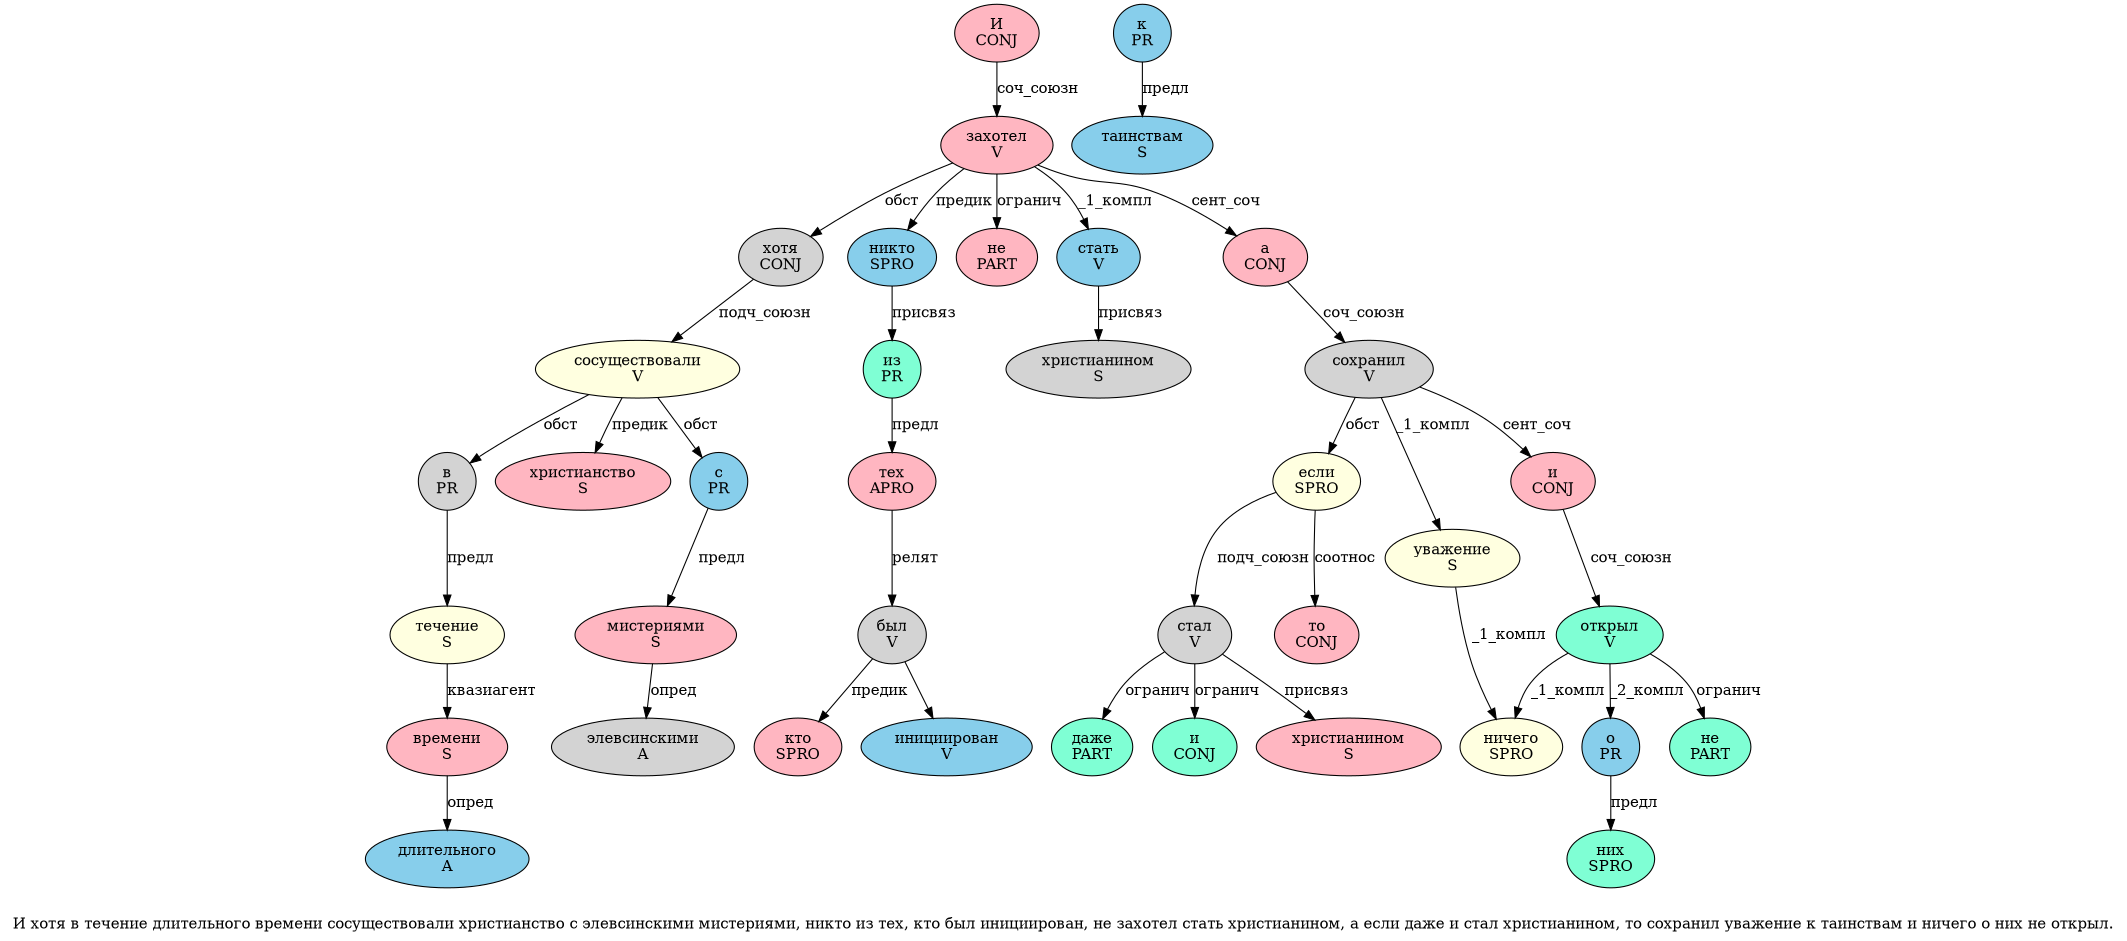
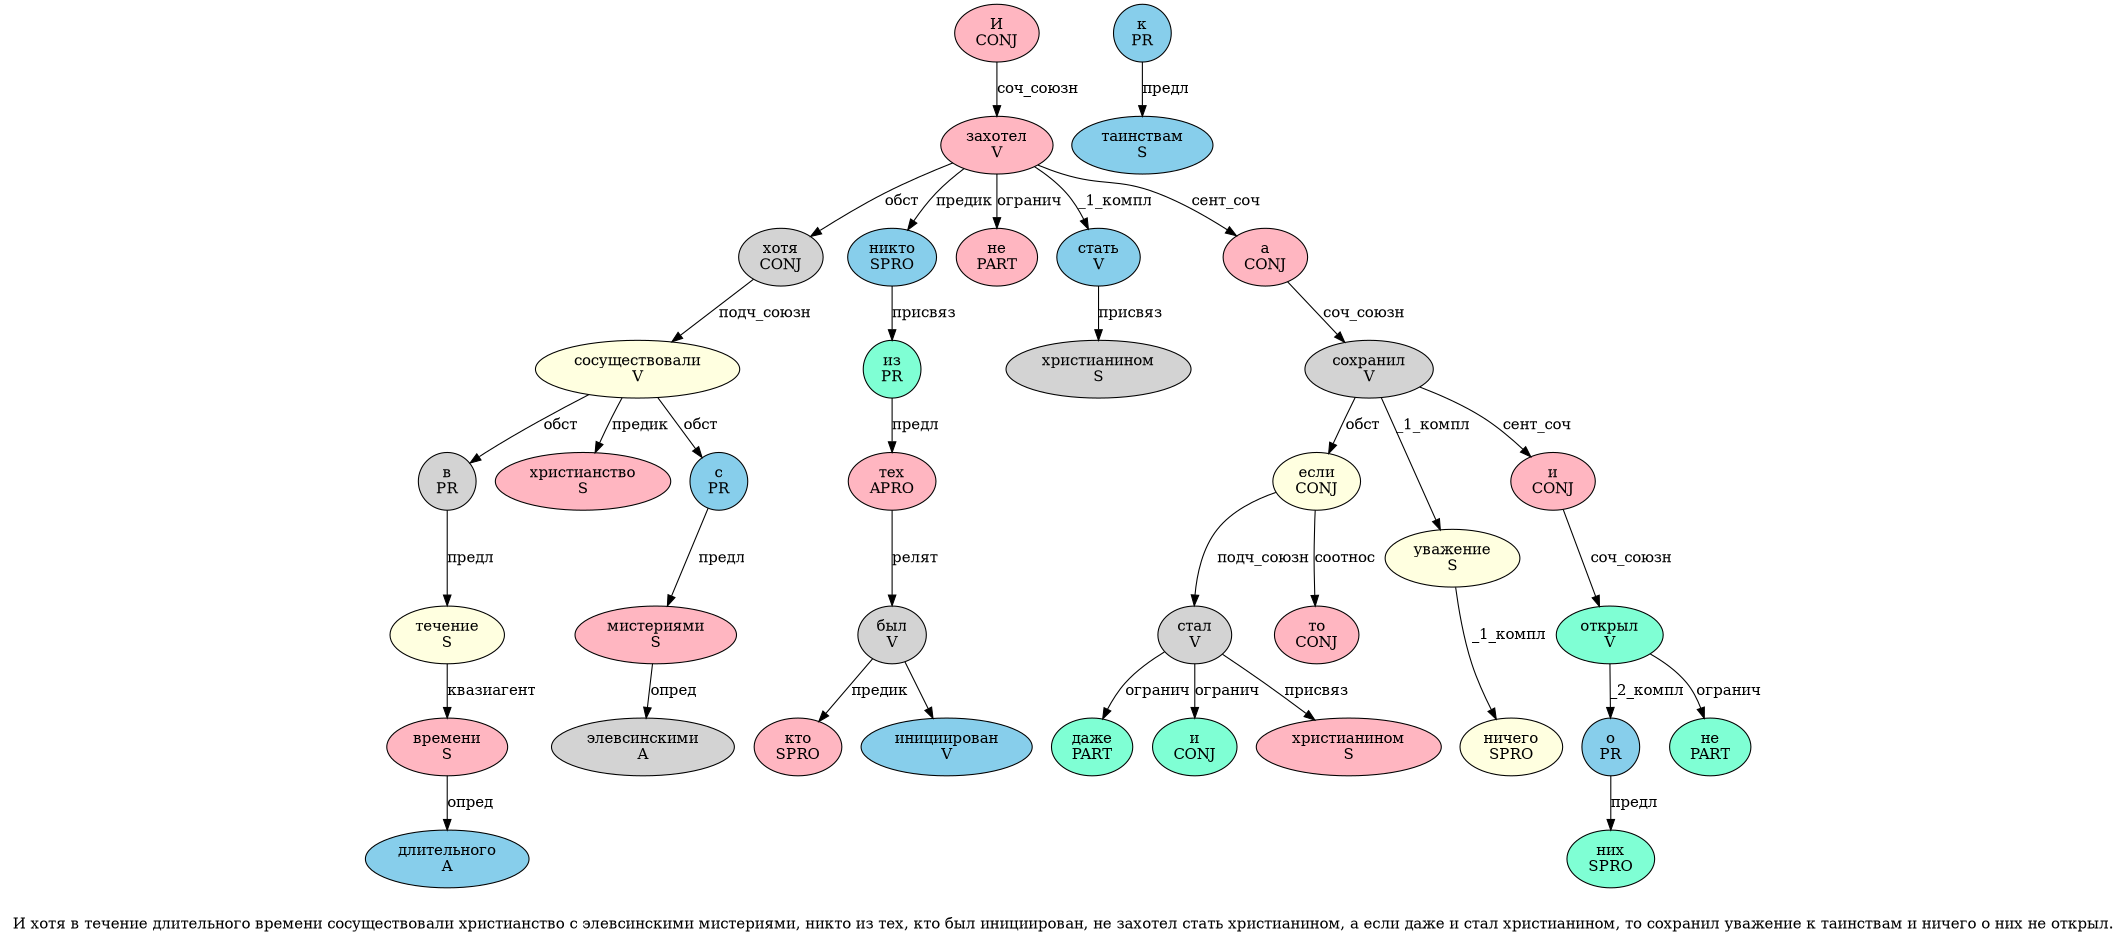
(1317, 481) -> (1317, 481)
(1537, 675) -> none
